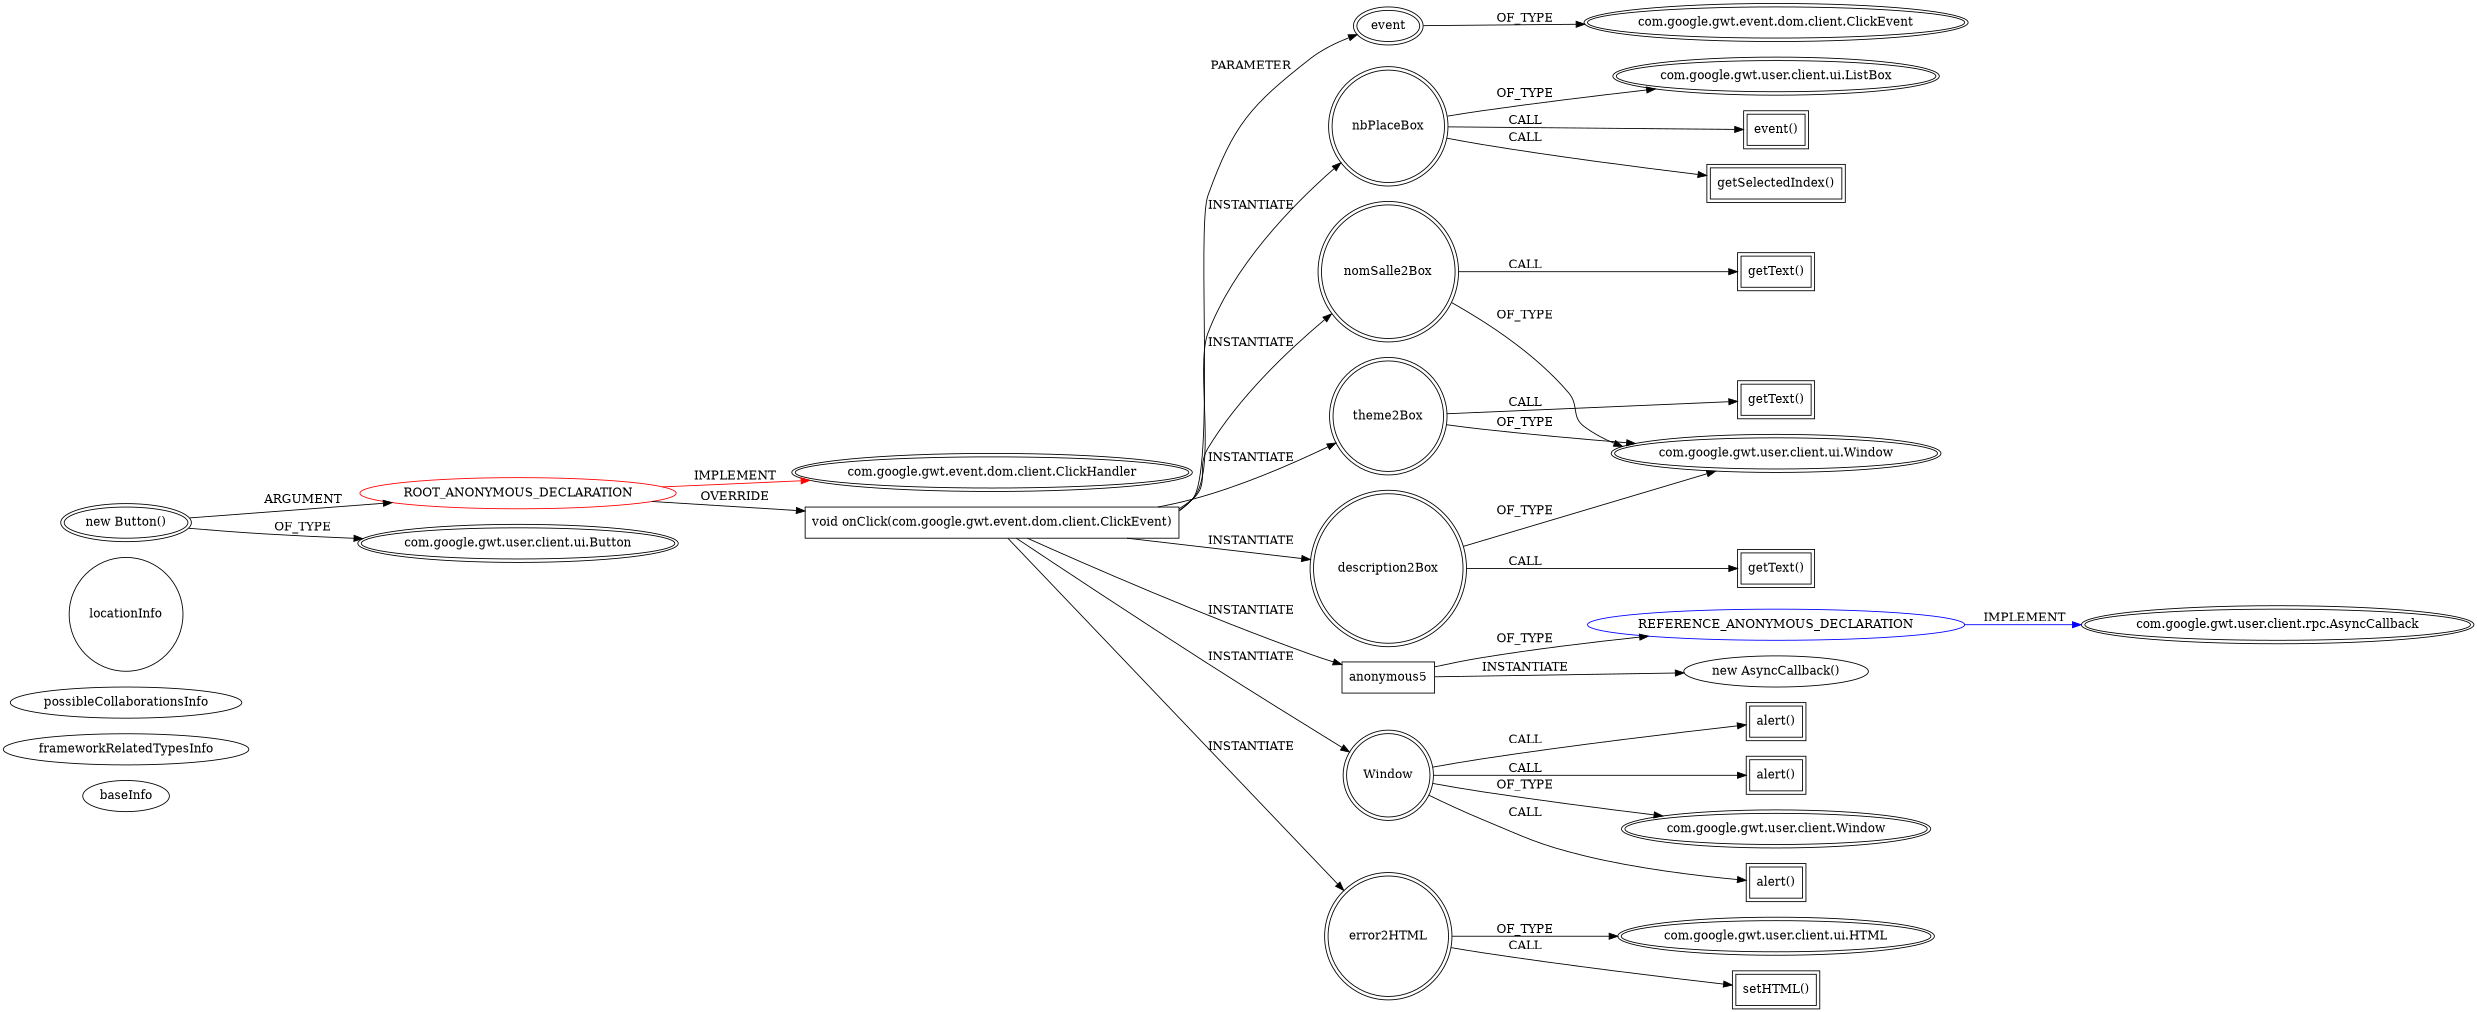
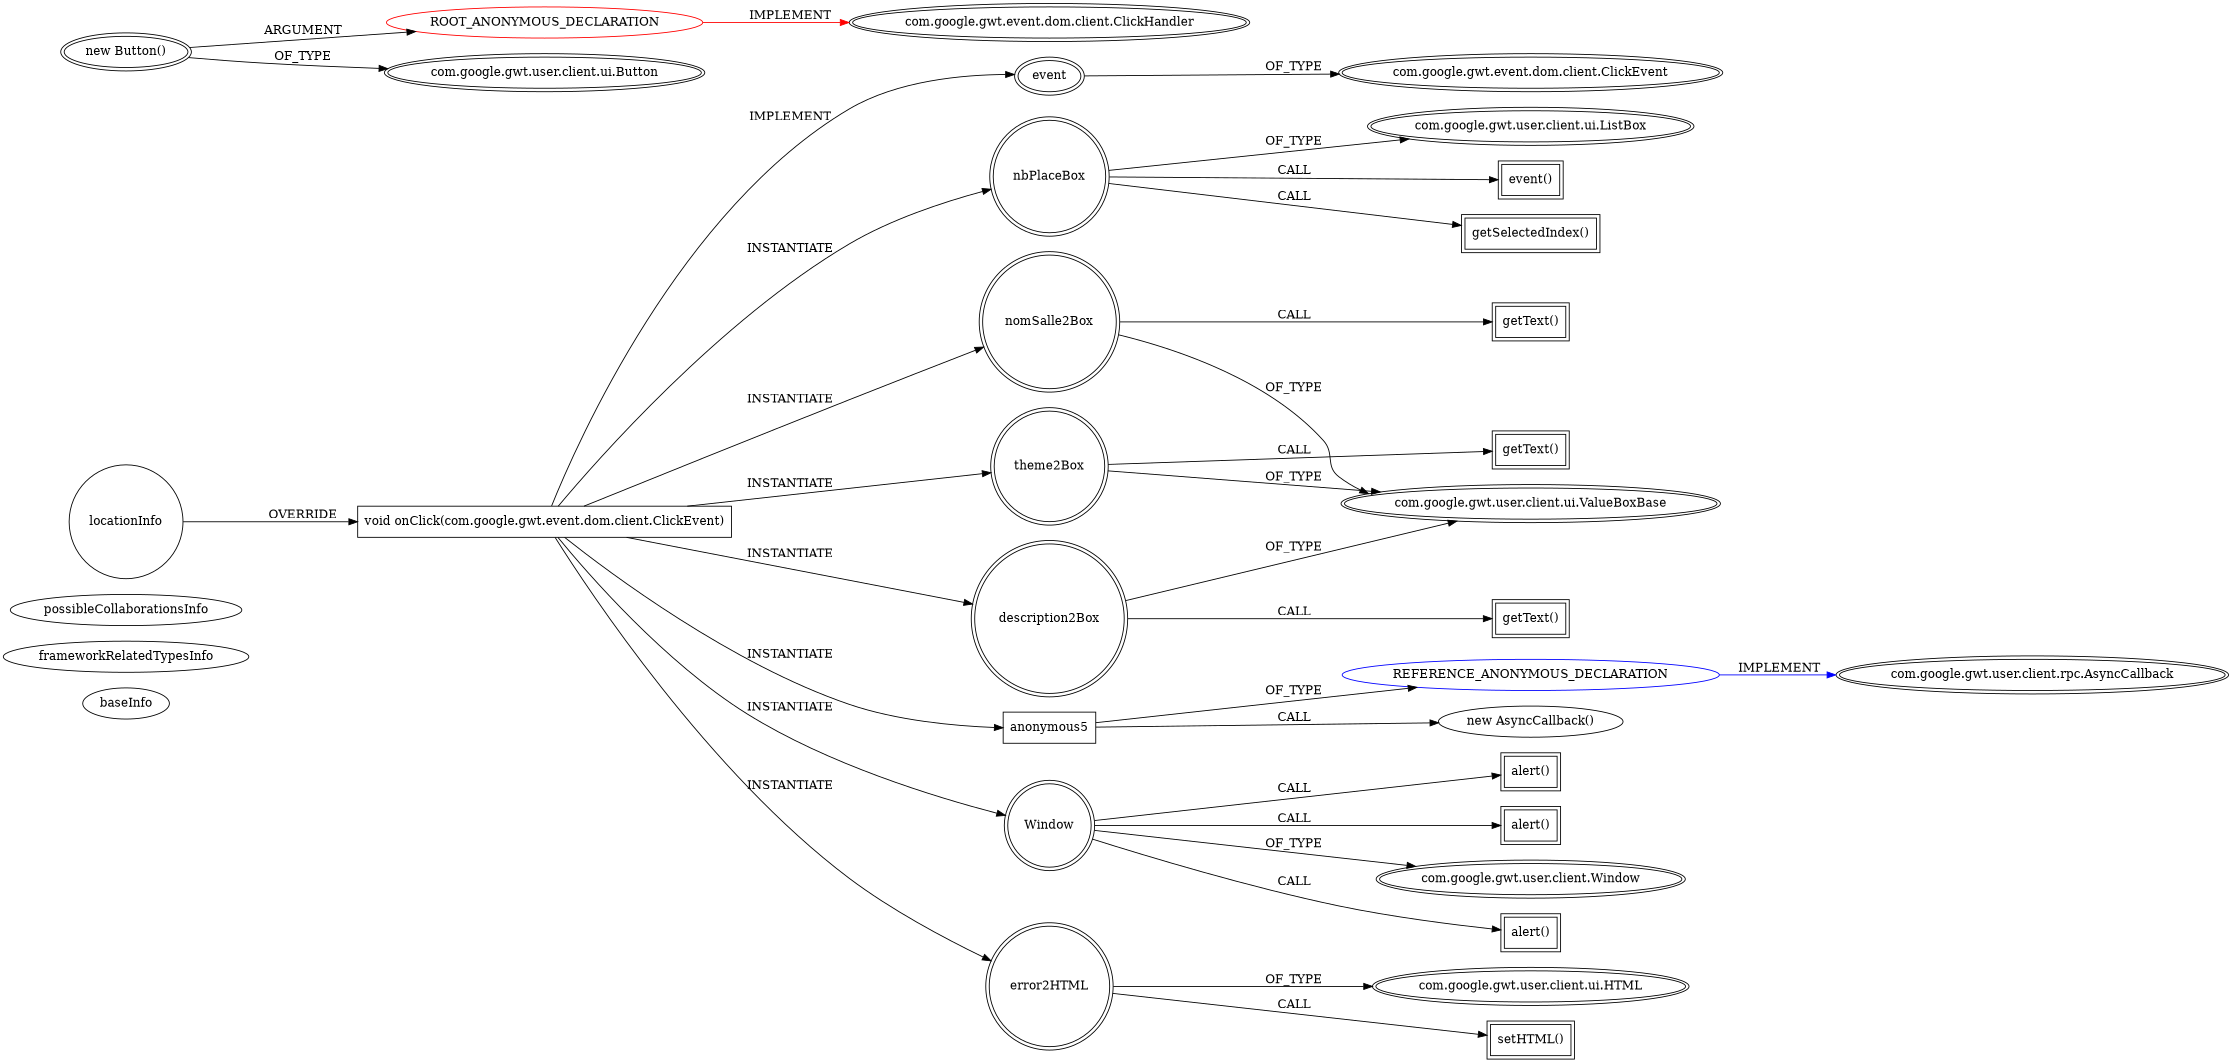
(1251, 66) -> (790, 117)
(1776, 453) -> (1531, 504)
(724, 506) -> (266, 522)
(1525, 668) -> (1294, 718)
